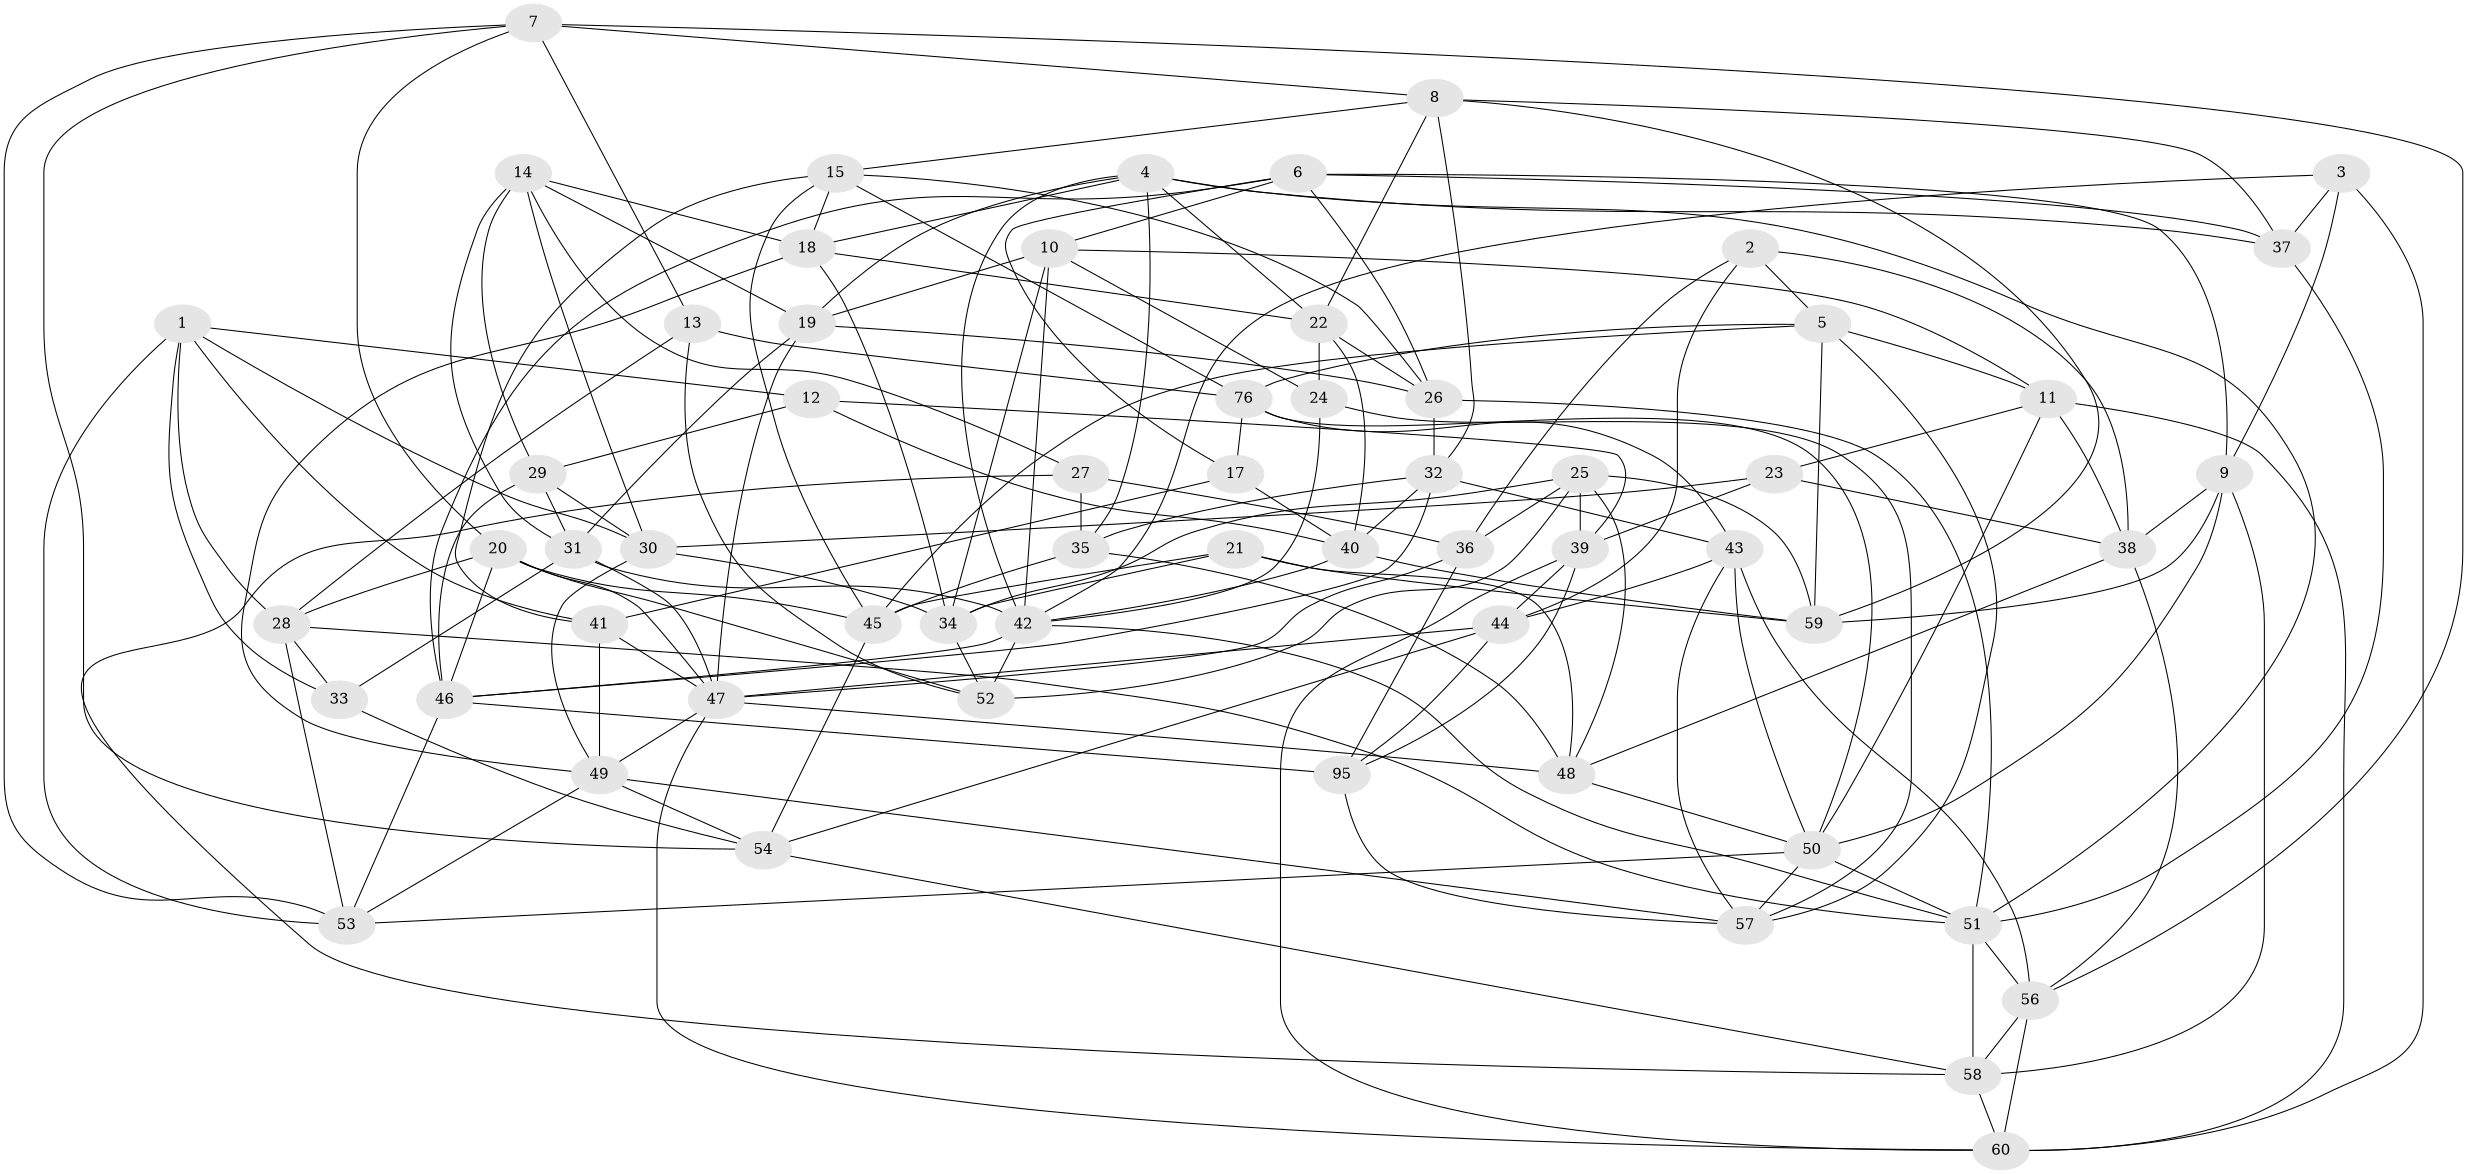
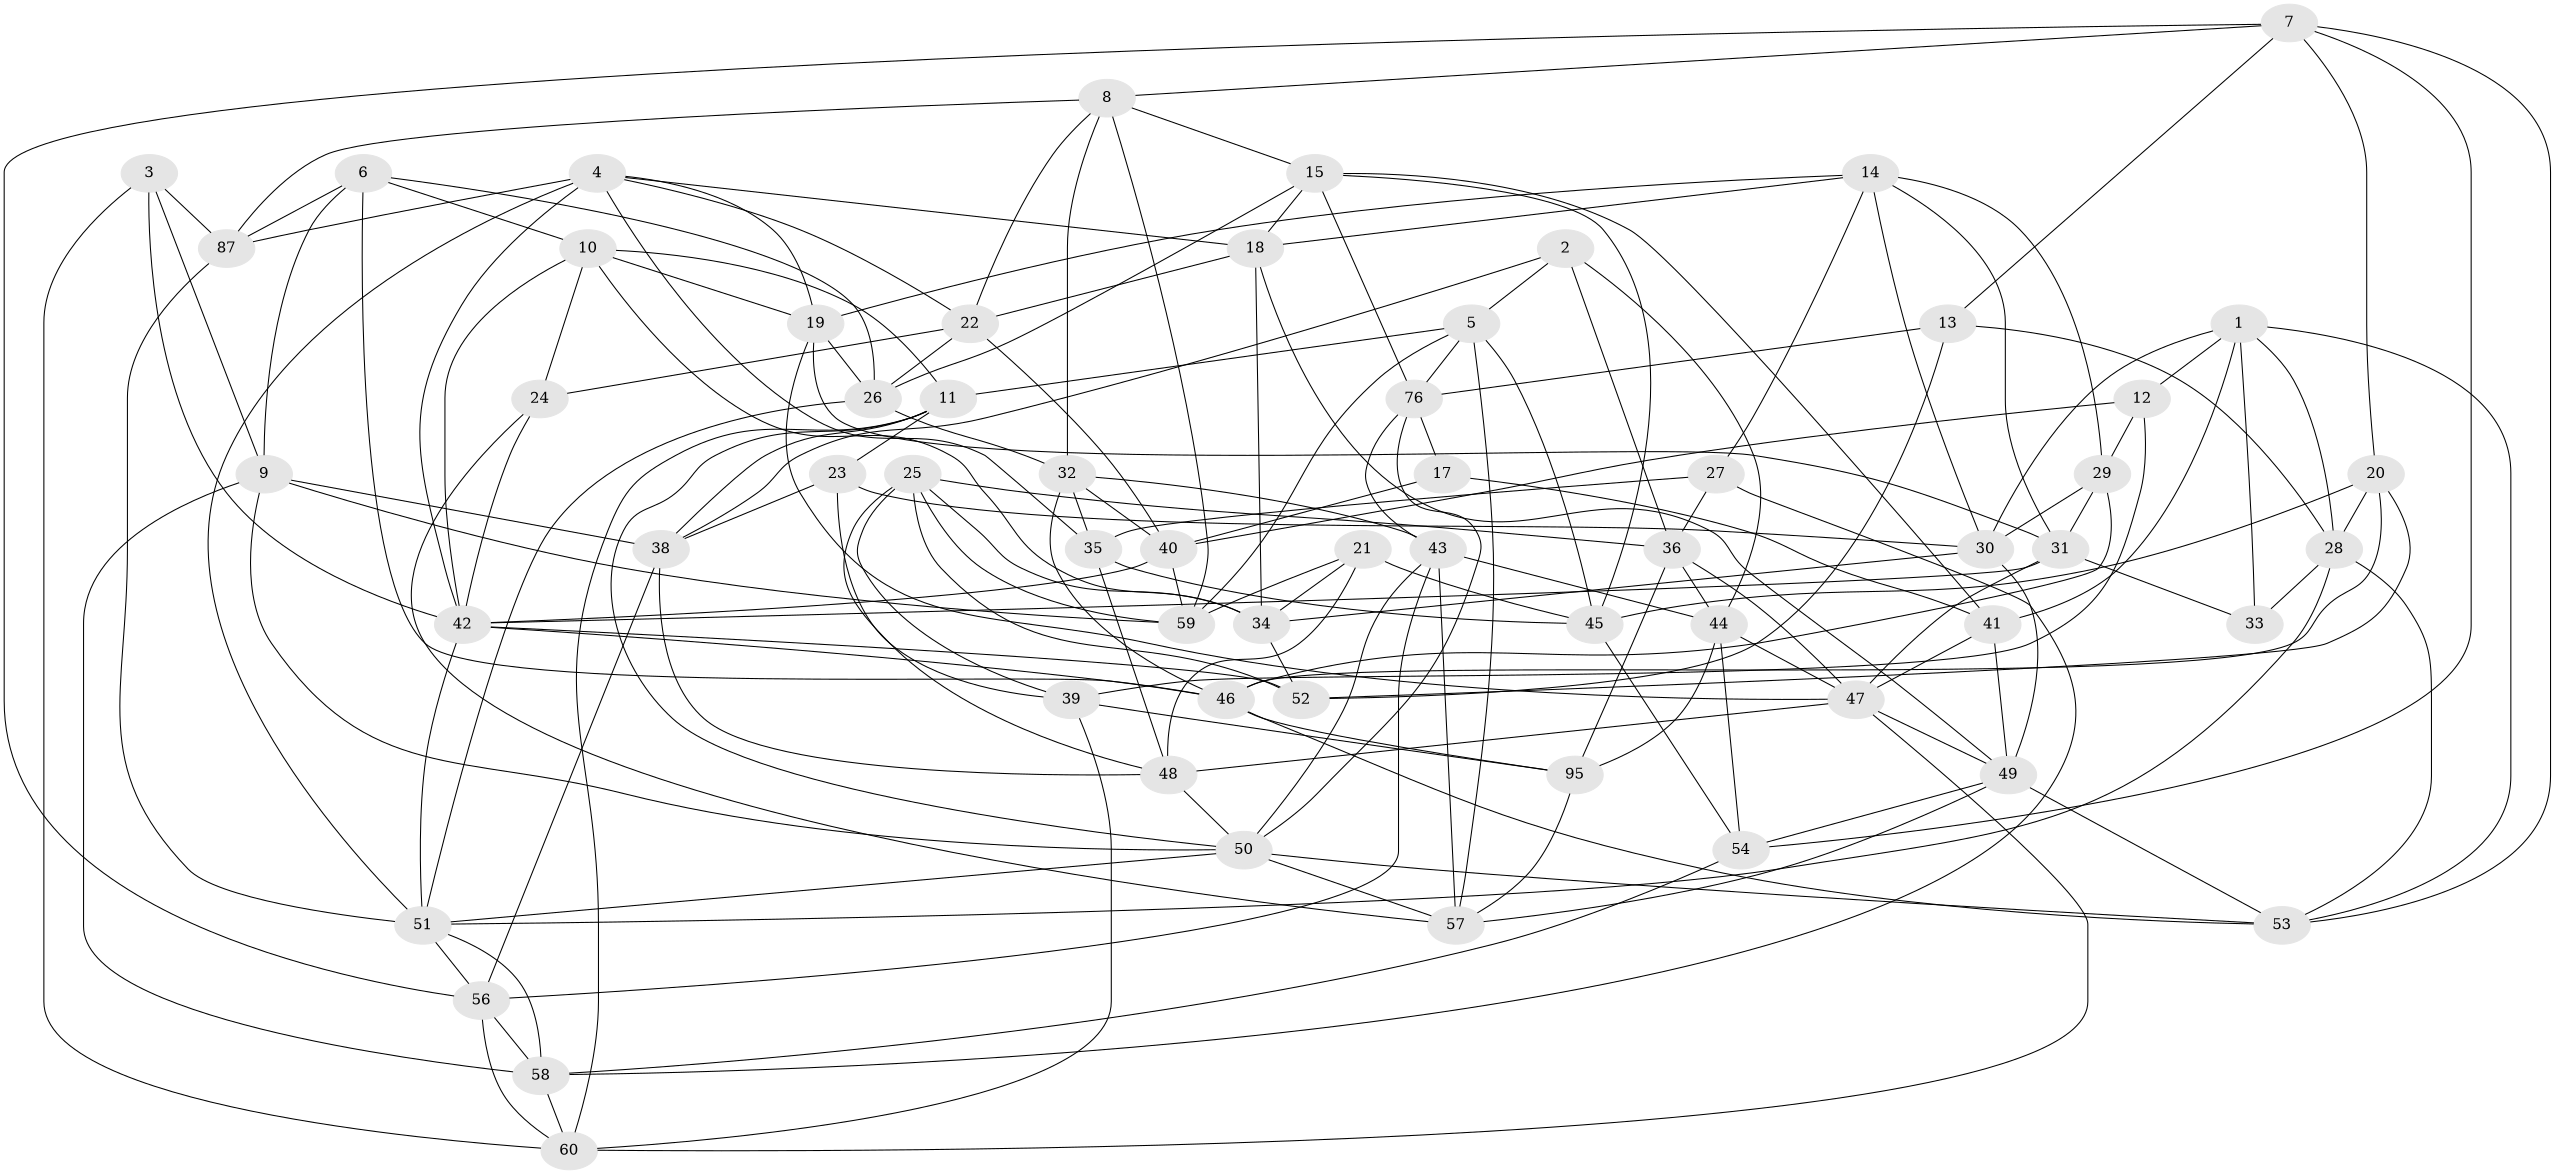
(1006, 244) -> none
(2282, 249) -> (227, 249)
(1546, 582) -> (1700, 594)
(637, 606) -> none
(546, 788) -> none
